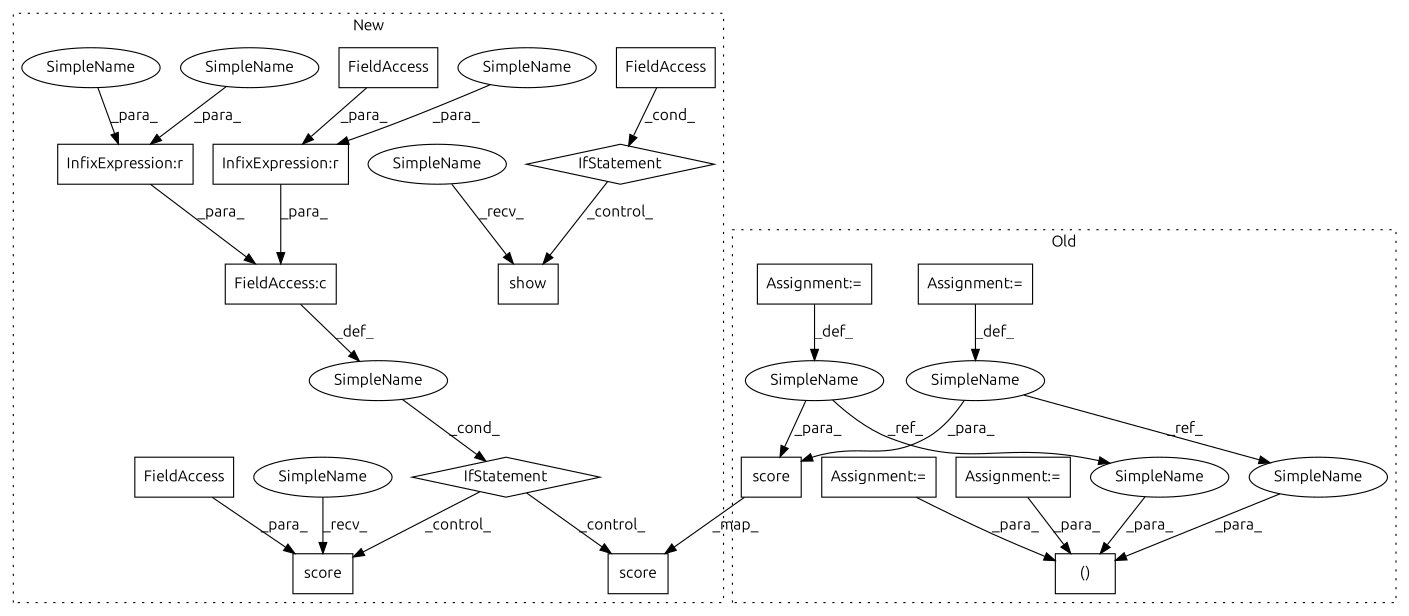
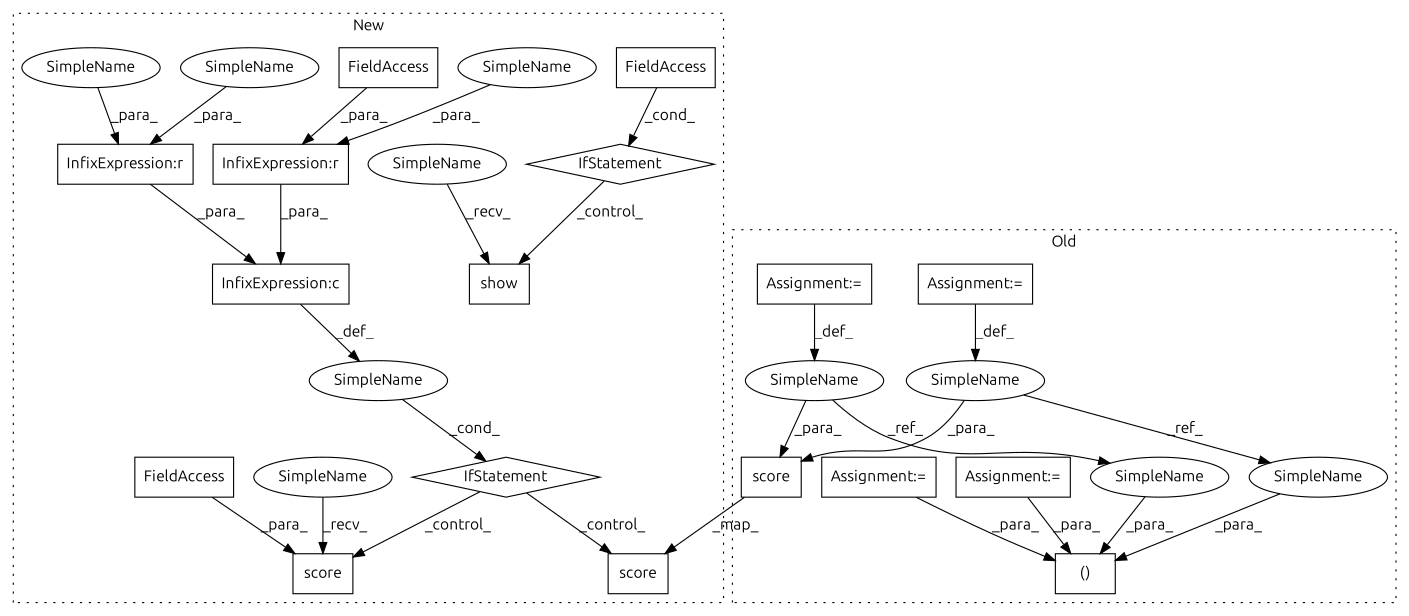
(281, 284) -> (281, 284)
